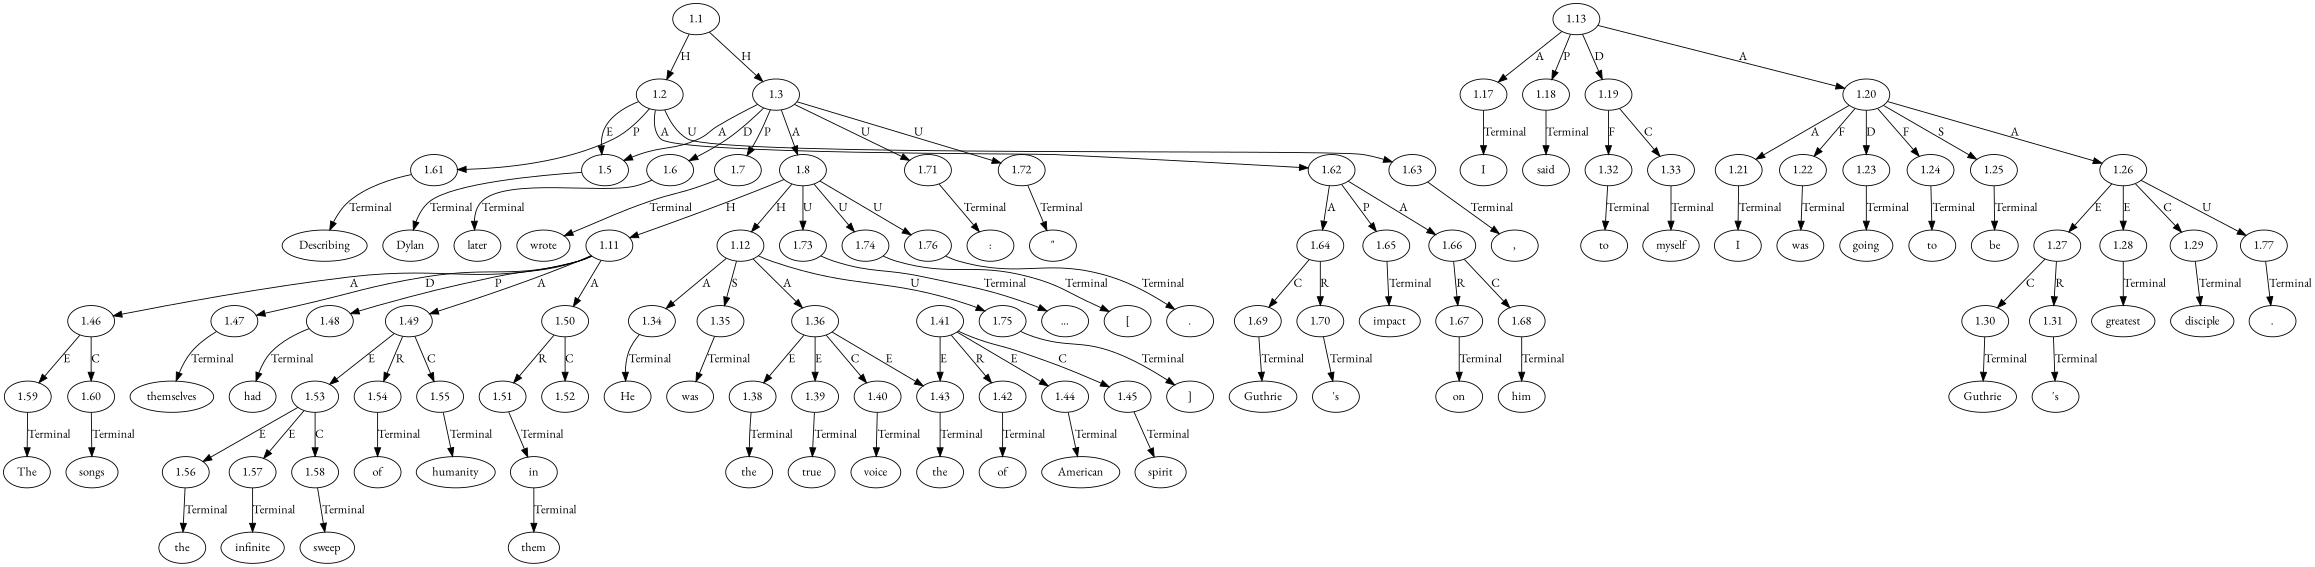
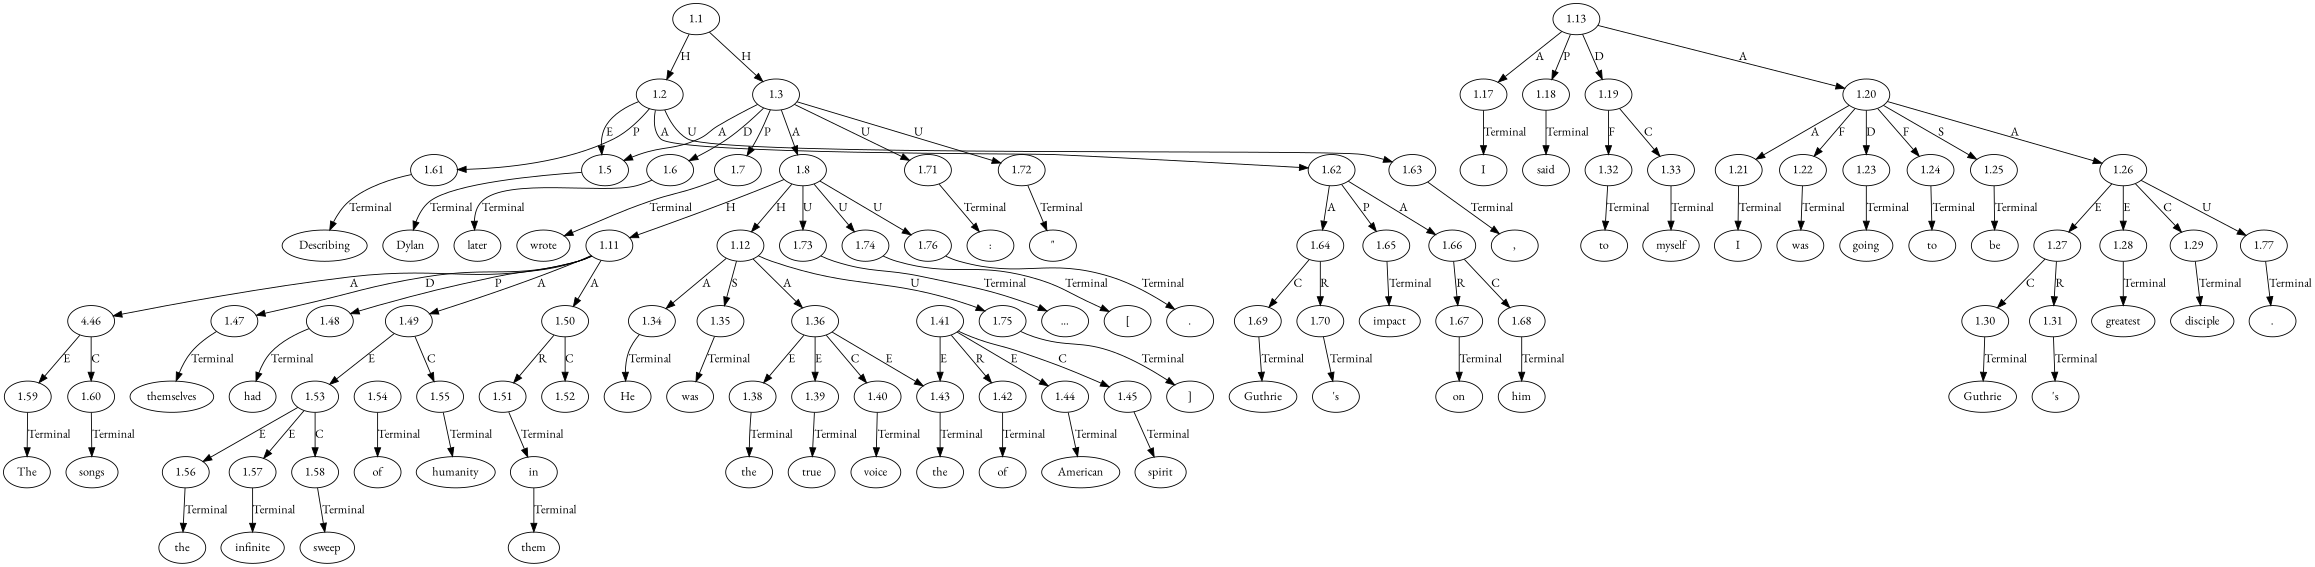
(91, 321) -> (91, 321)
(395, 355) -> none
